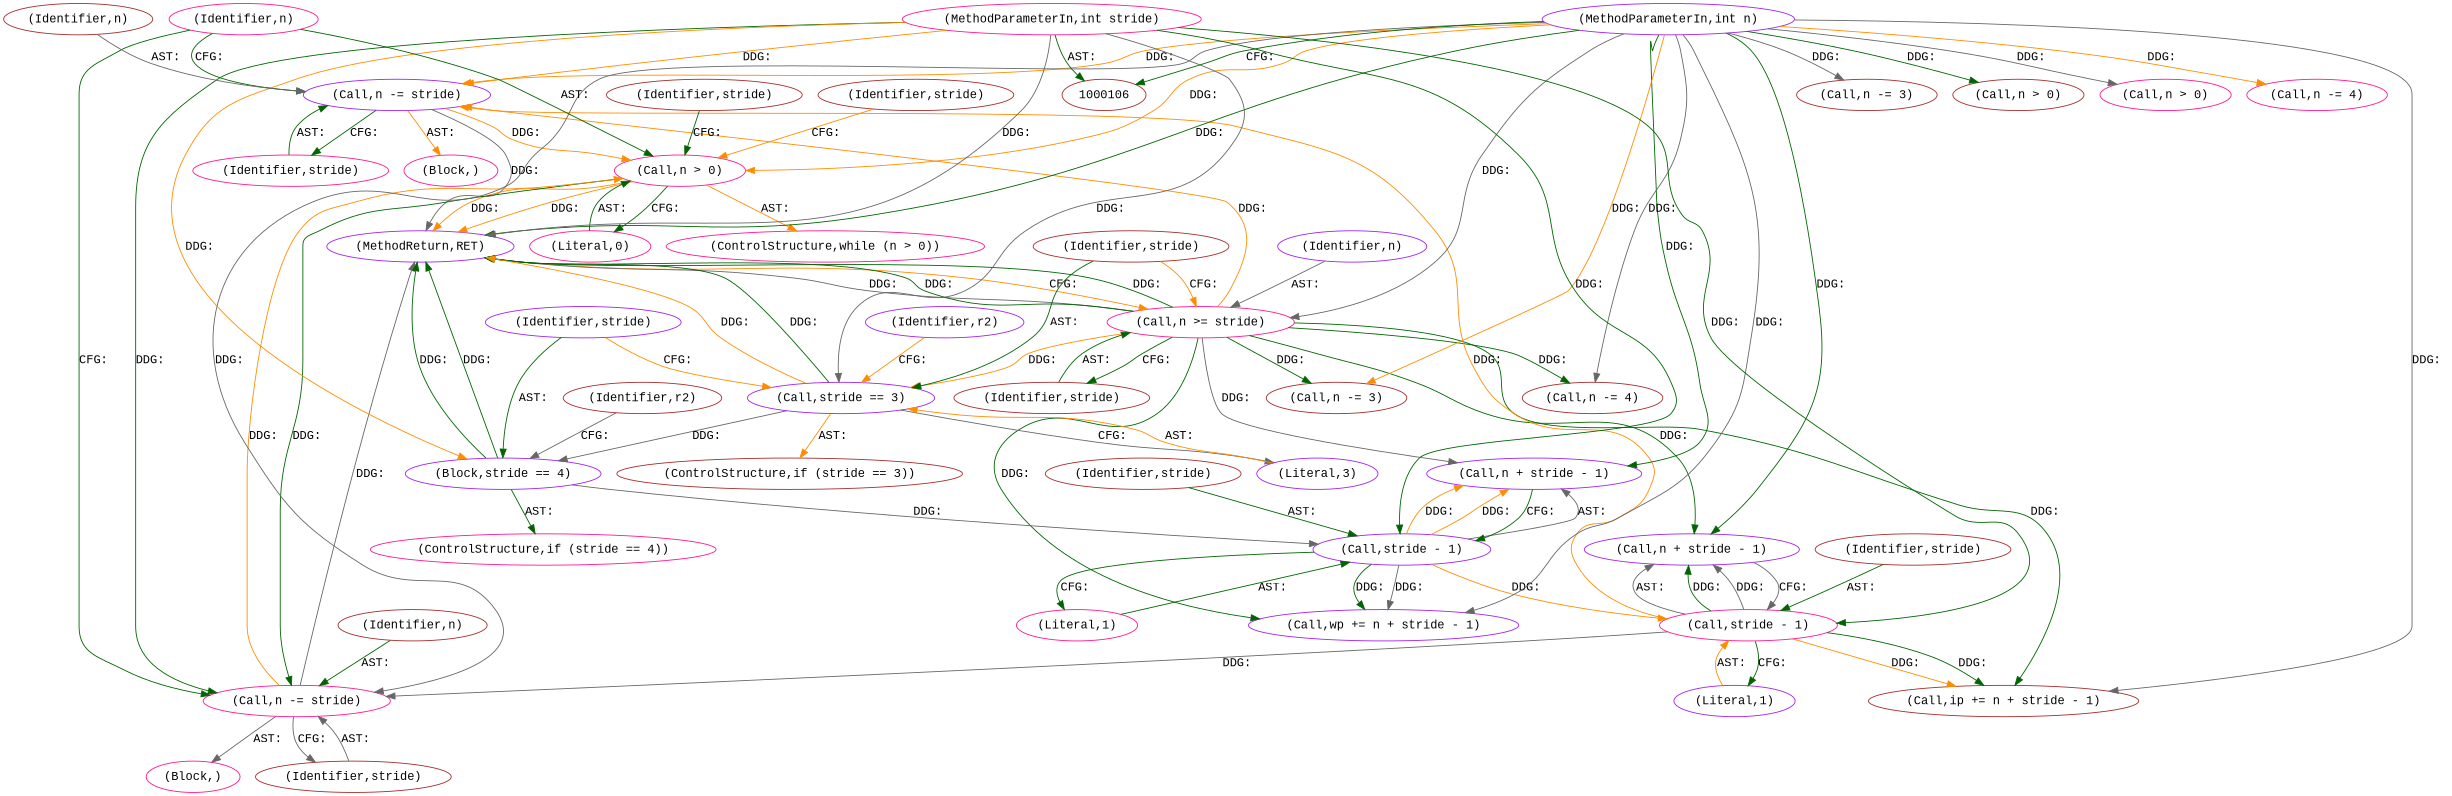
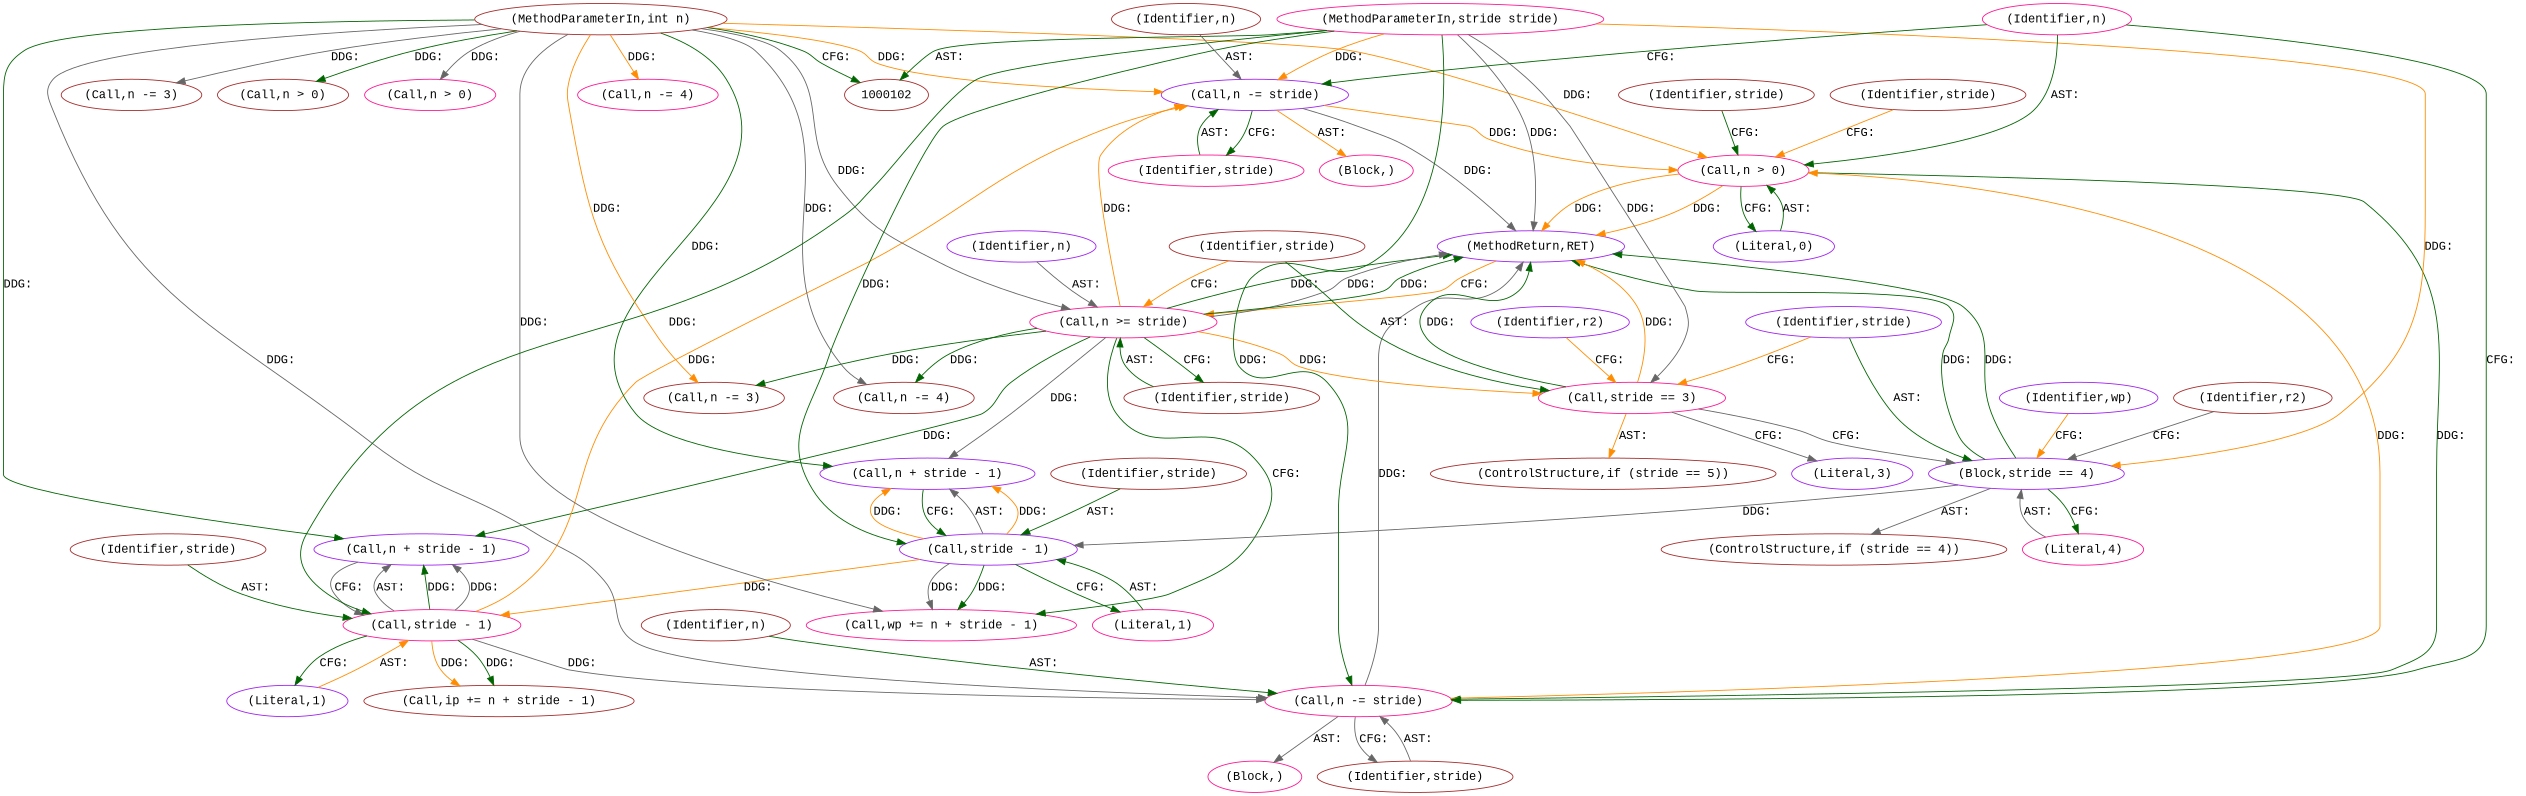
(1052, 19) -> (1440, 19)
(1668, 19) -> (601, 19)
(1104, 95) -> (887, 95)
(1071, 169) -> none
(2412, 197) -> none
(590, 246) -> (1774, 246)
(825, 246) -> none
(841, 398) -> (1632, 398)
none -> (2079, 398)
(1142, 432) -> none
(710, 436) -> (1851, 436)
(1733, 436) -> none
(790, 474) -> (1603, 474)
(1020, 474) -> (1291, 474)
(521, 508) -> (1935, 510)
(543, 549) -> (1834, 549)
none -> (2083, 549)
(1384, 625) -> (941, 625)
